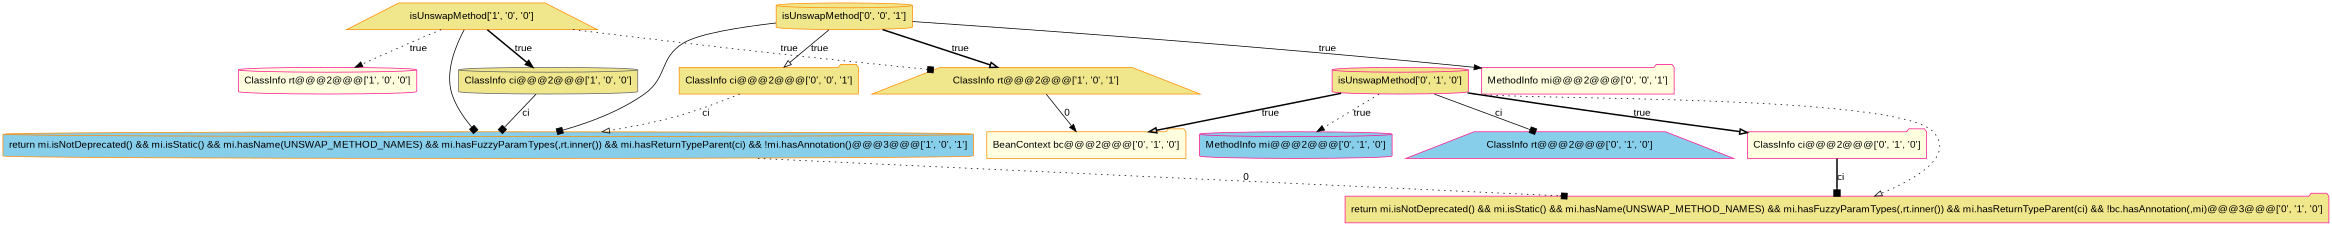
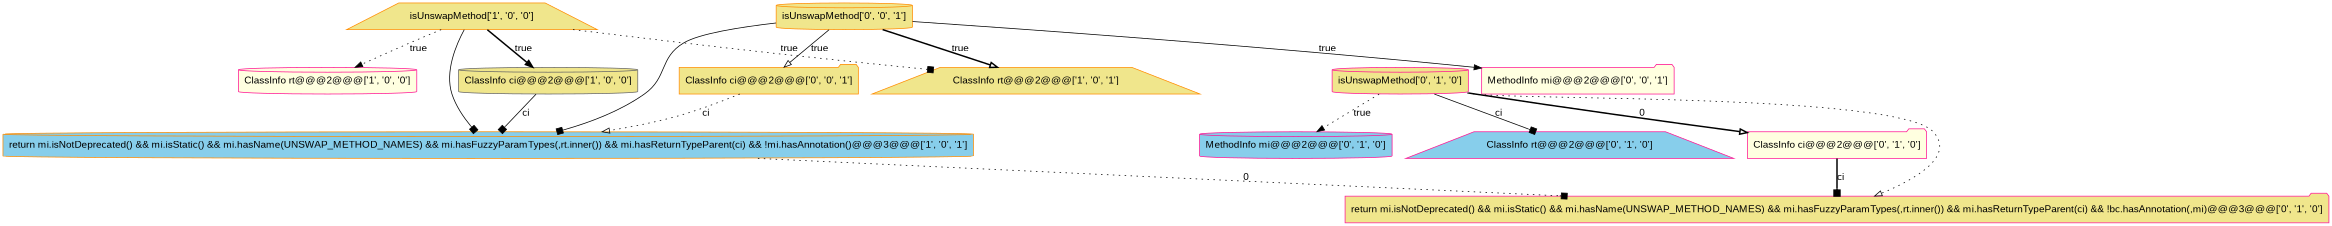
(1642, 113) -> (1642, 113)
(1086, 145) -> none
